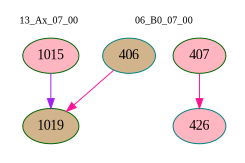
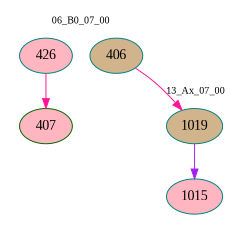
(51, 56) -> (195, 197)
(51, 86) -> (195, 157)
(199, 86) -> (46, 86)
(51, 126) -> (195, 126)
